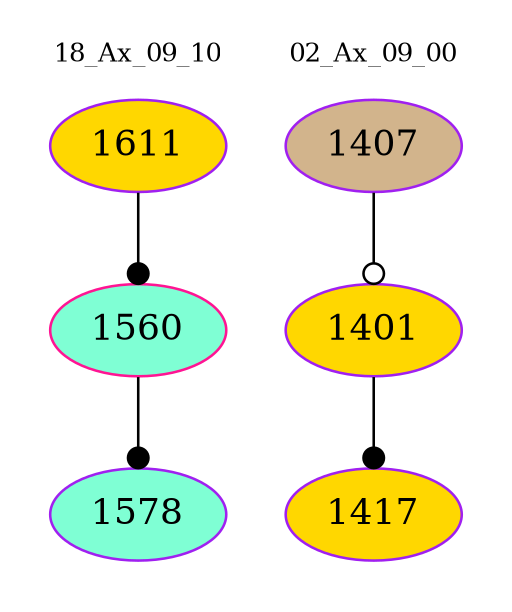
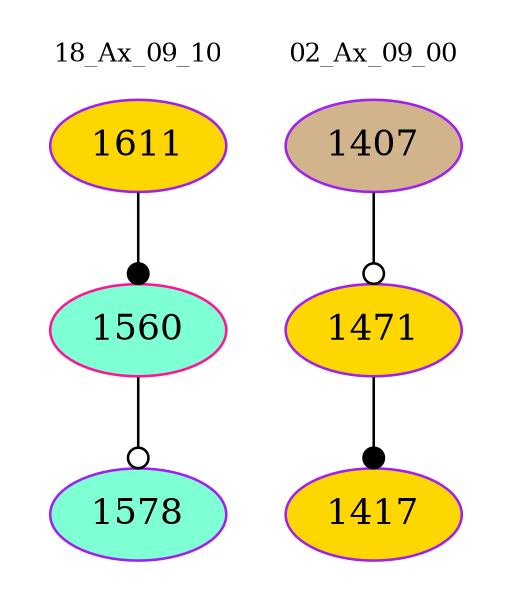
(374, 330) -> (374, 330)
(138, 412) -> (138, 412)
